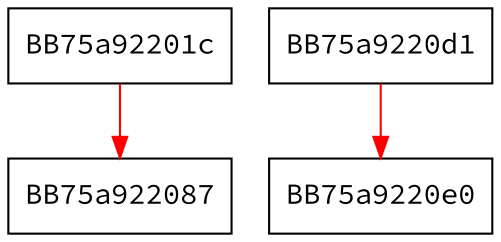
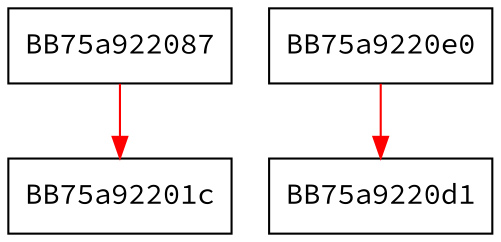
(120, 110) -> (120, 110)
(381, 110) -> (381, 110)
